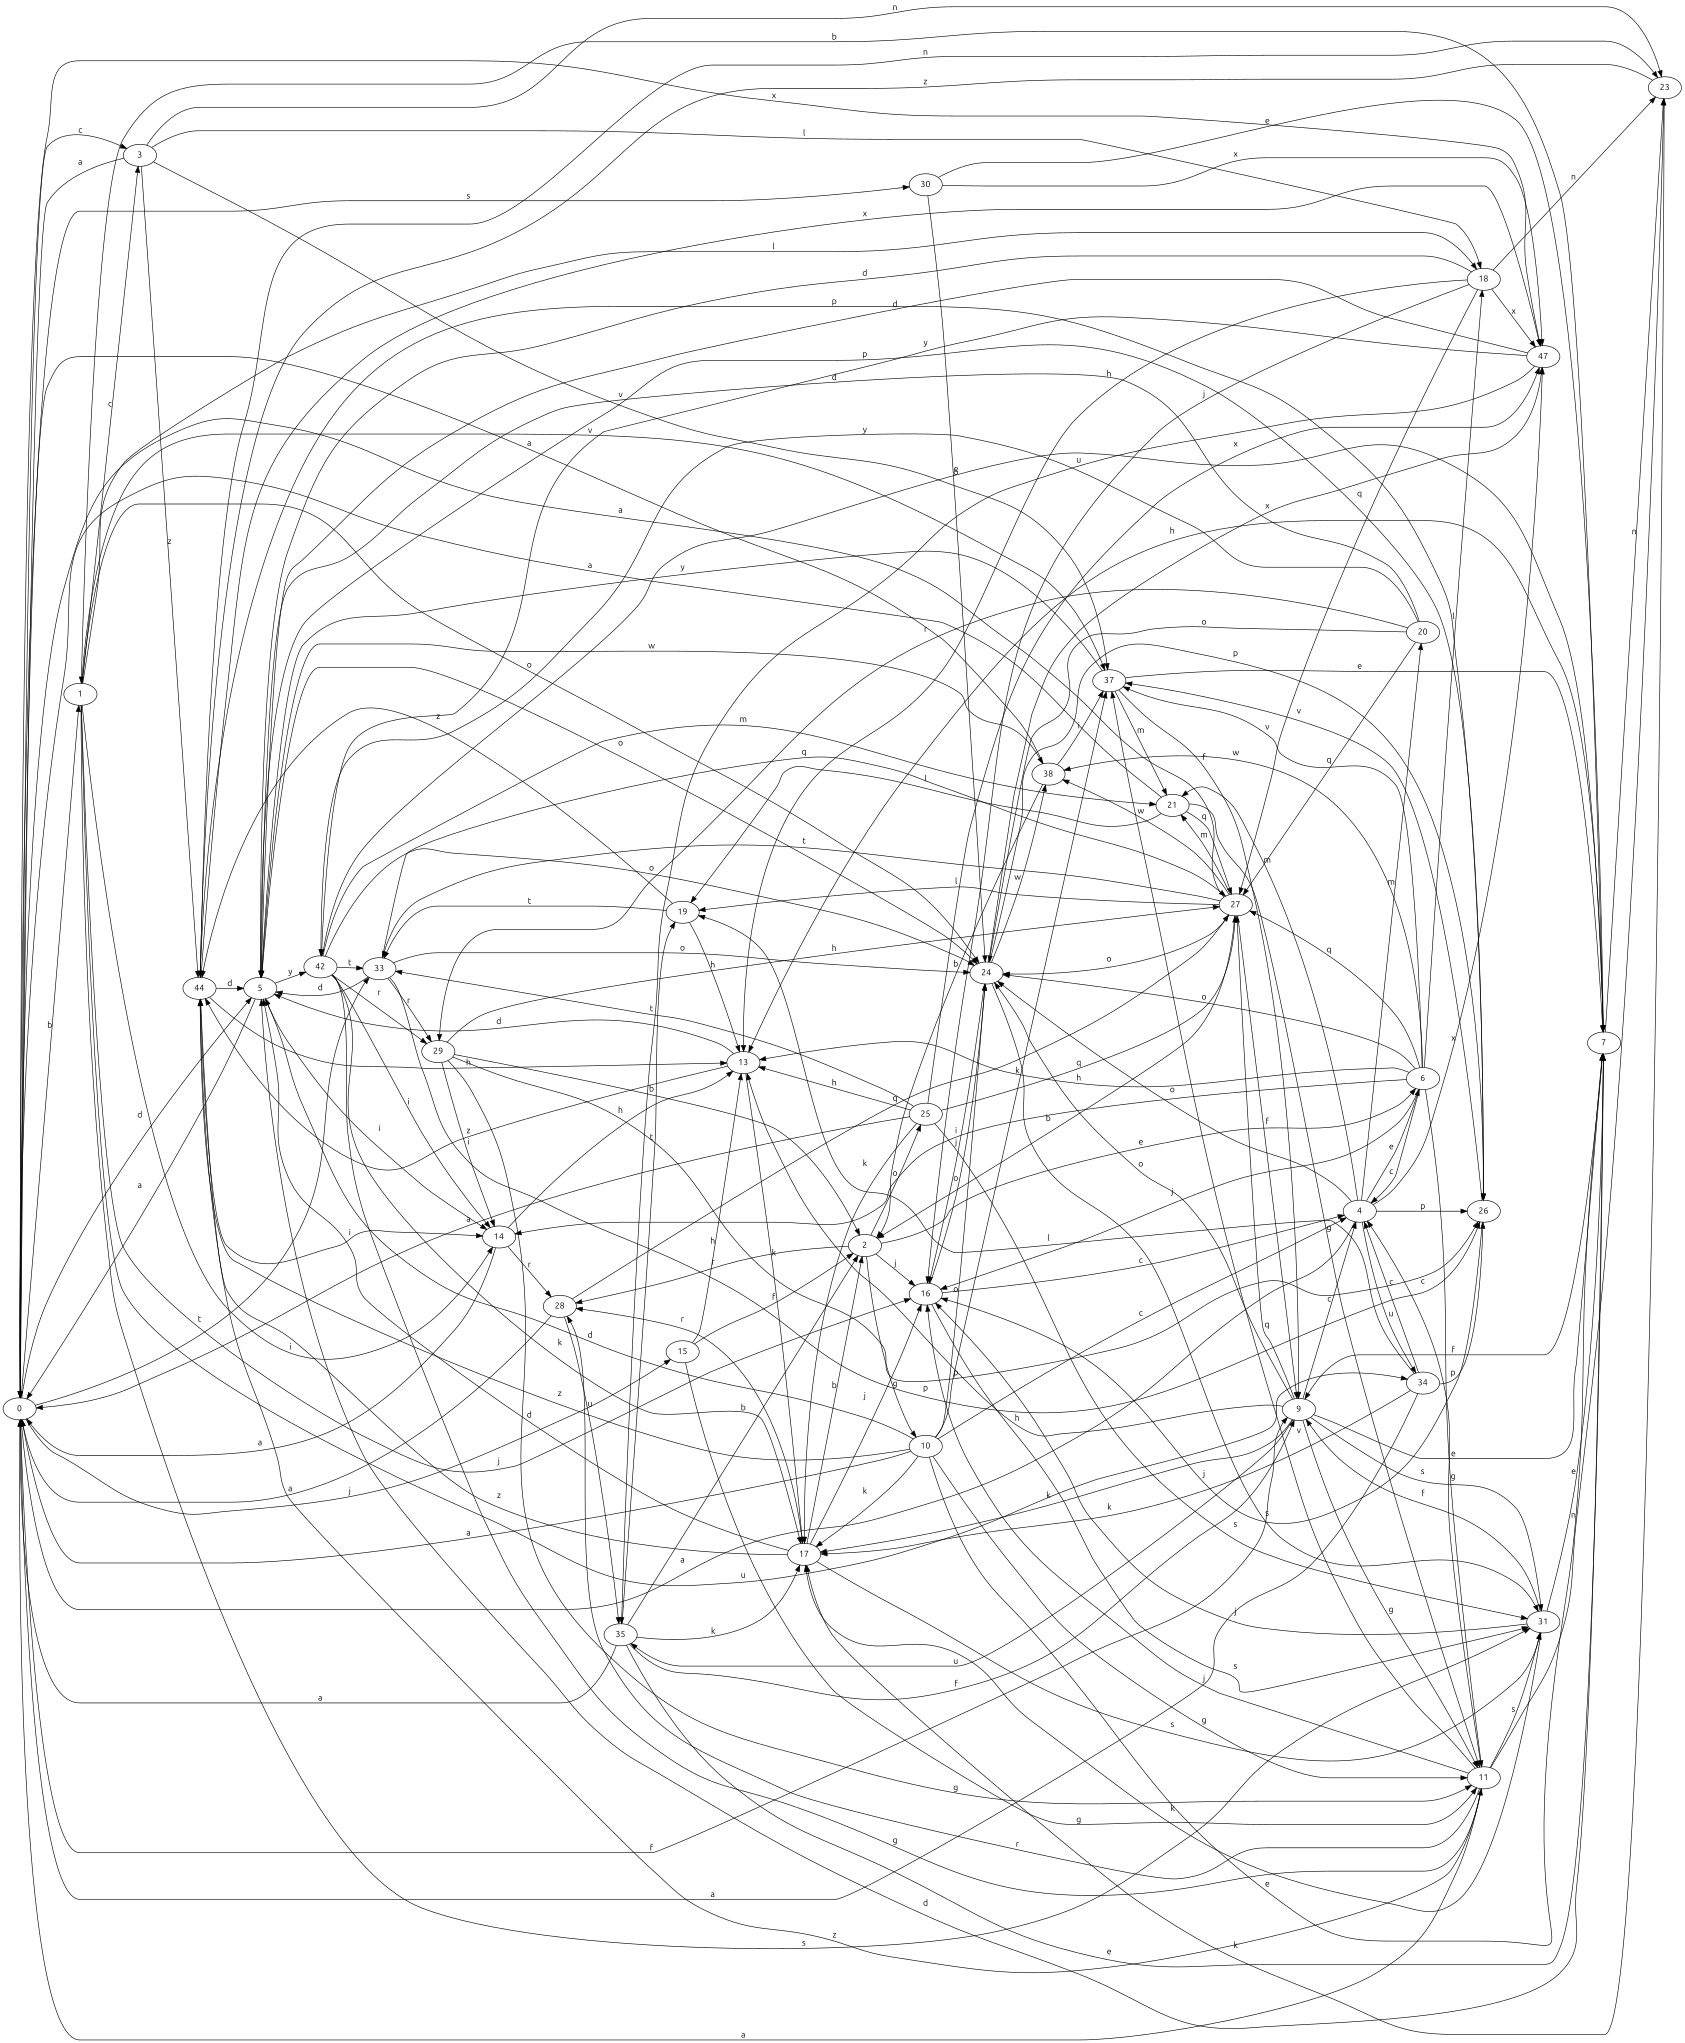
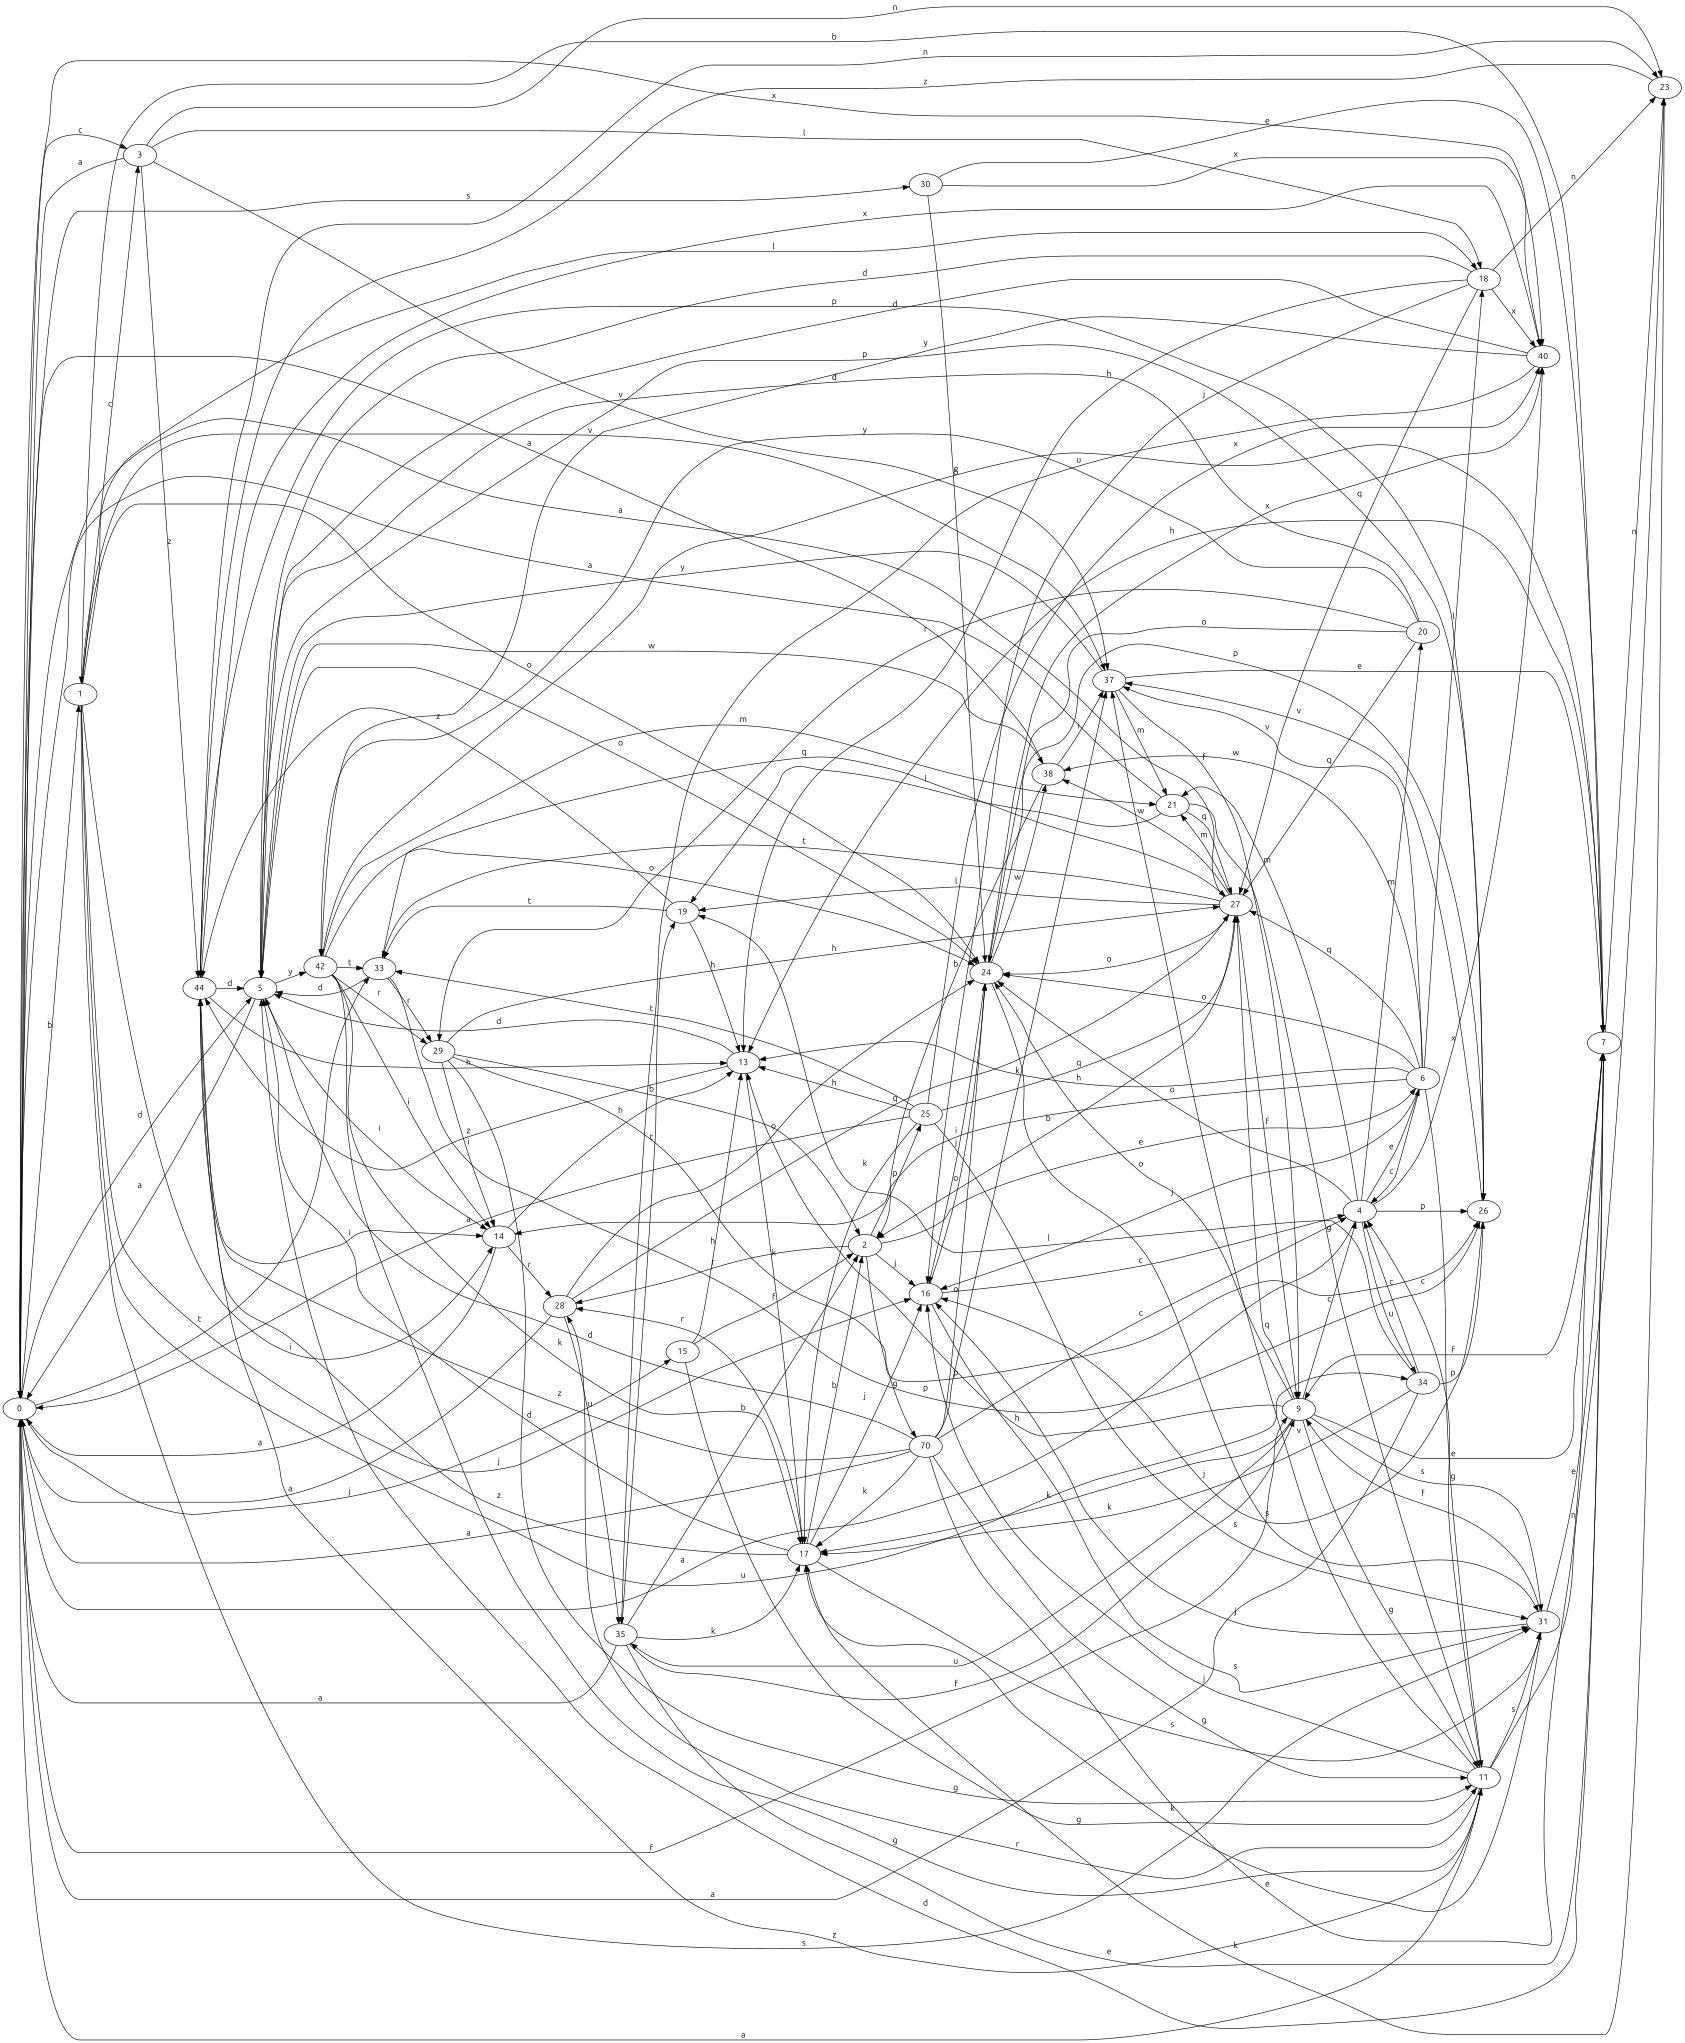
(1543, 357) -> (1543, 357)
(678, 953) -> (748, 1160)
(895, 1173) -> (895, 1173)
(926, 1446) -> (926, 1446)
